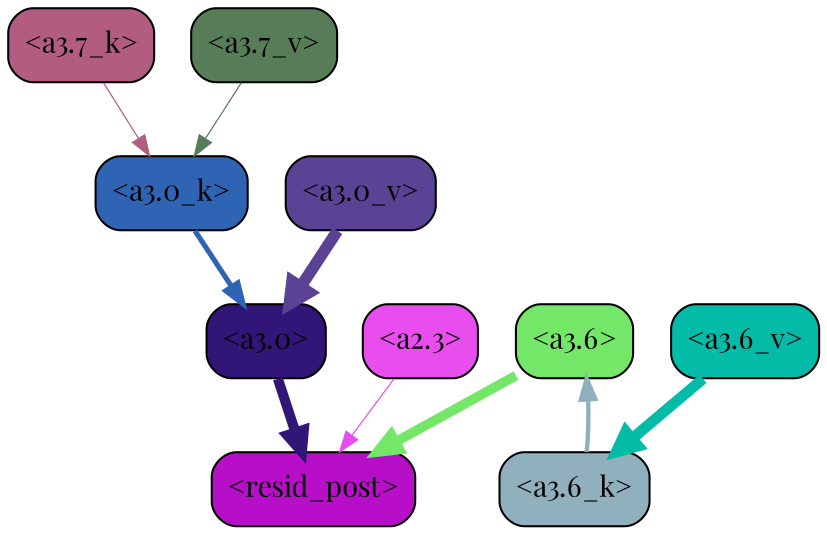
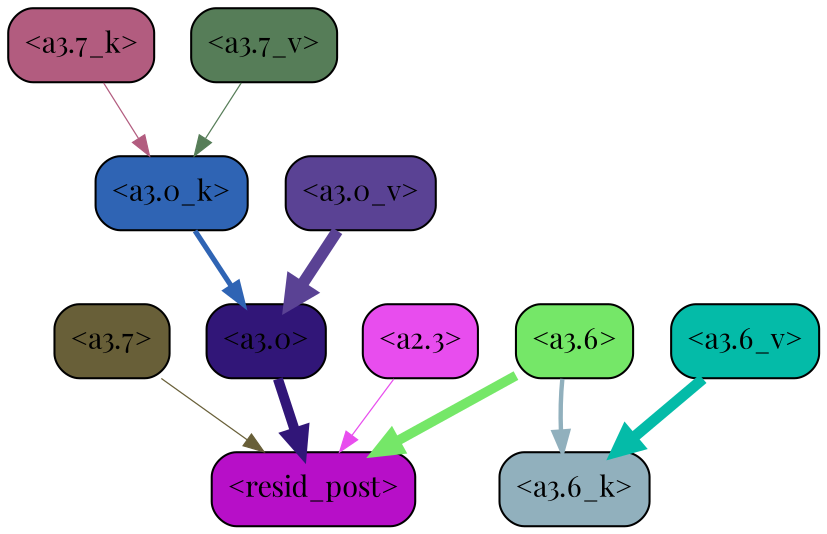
none -> (112, 341)
(588, 426) -> (561, 405)
